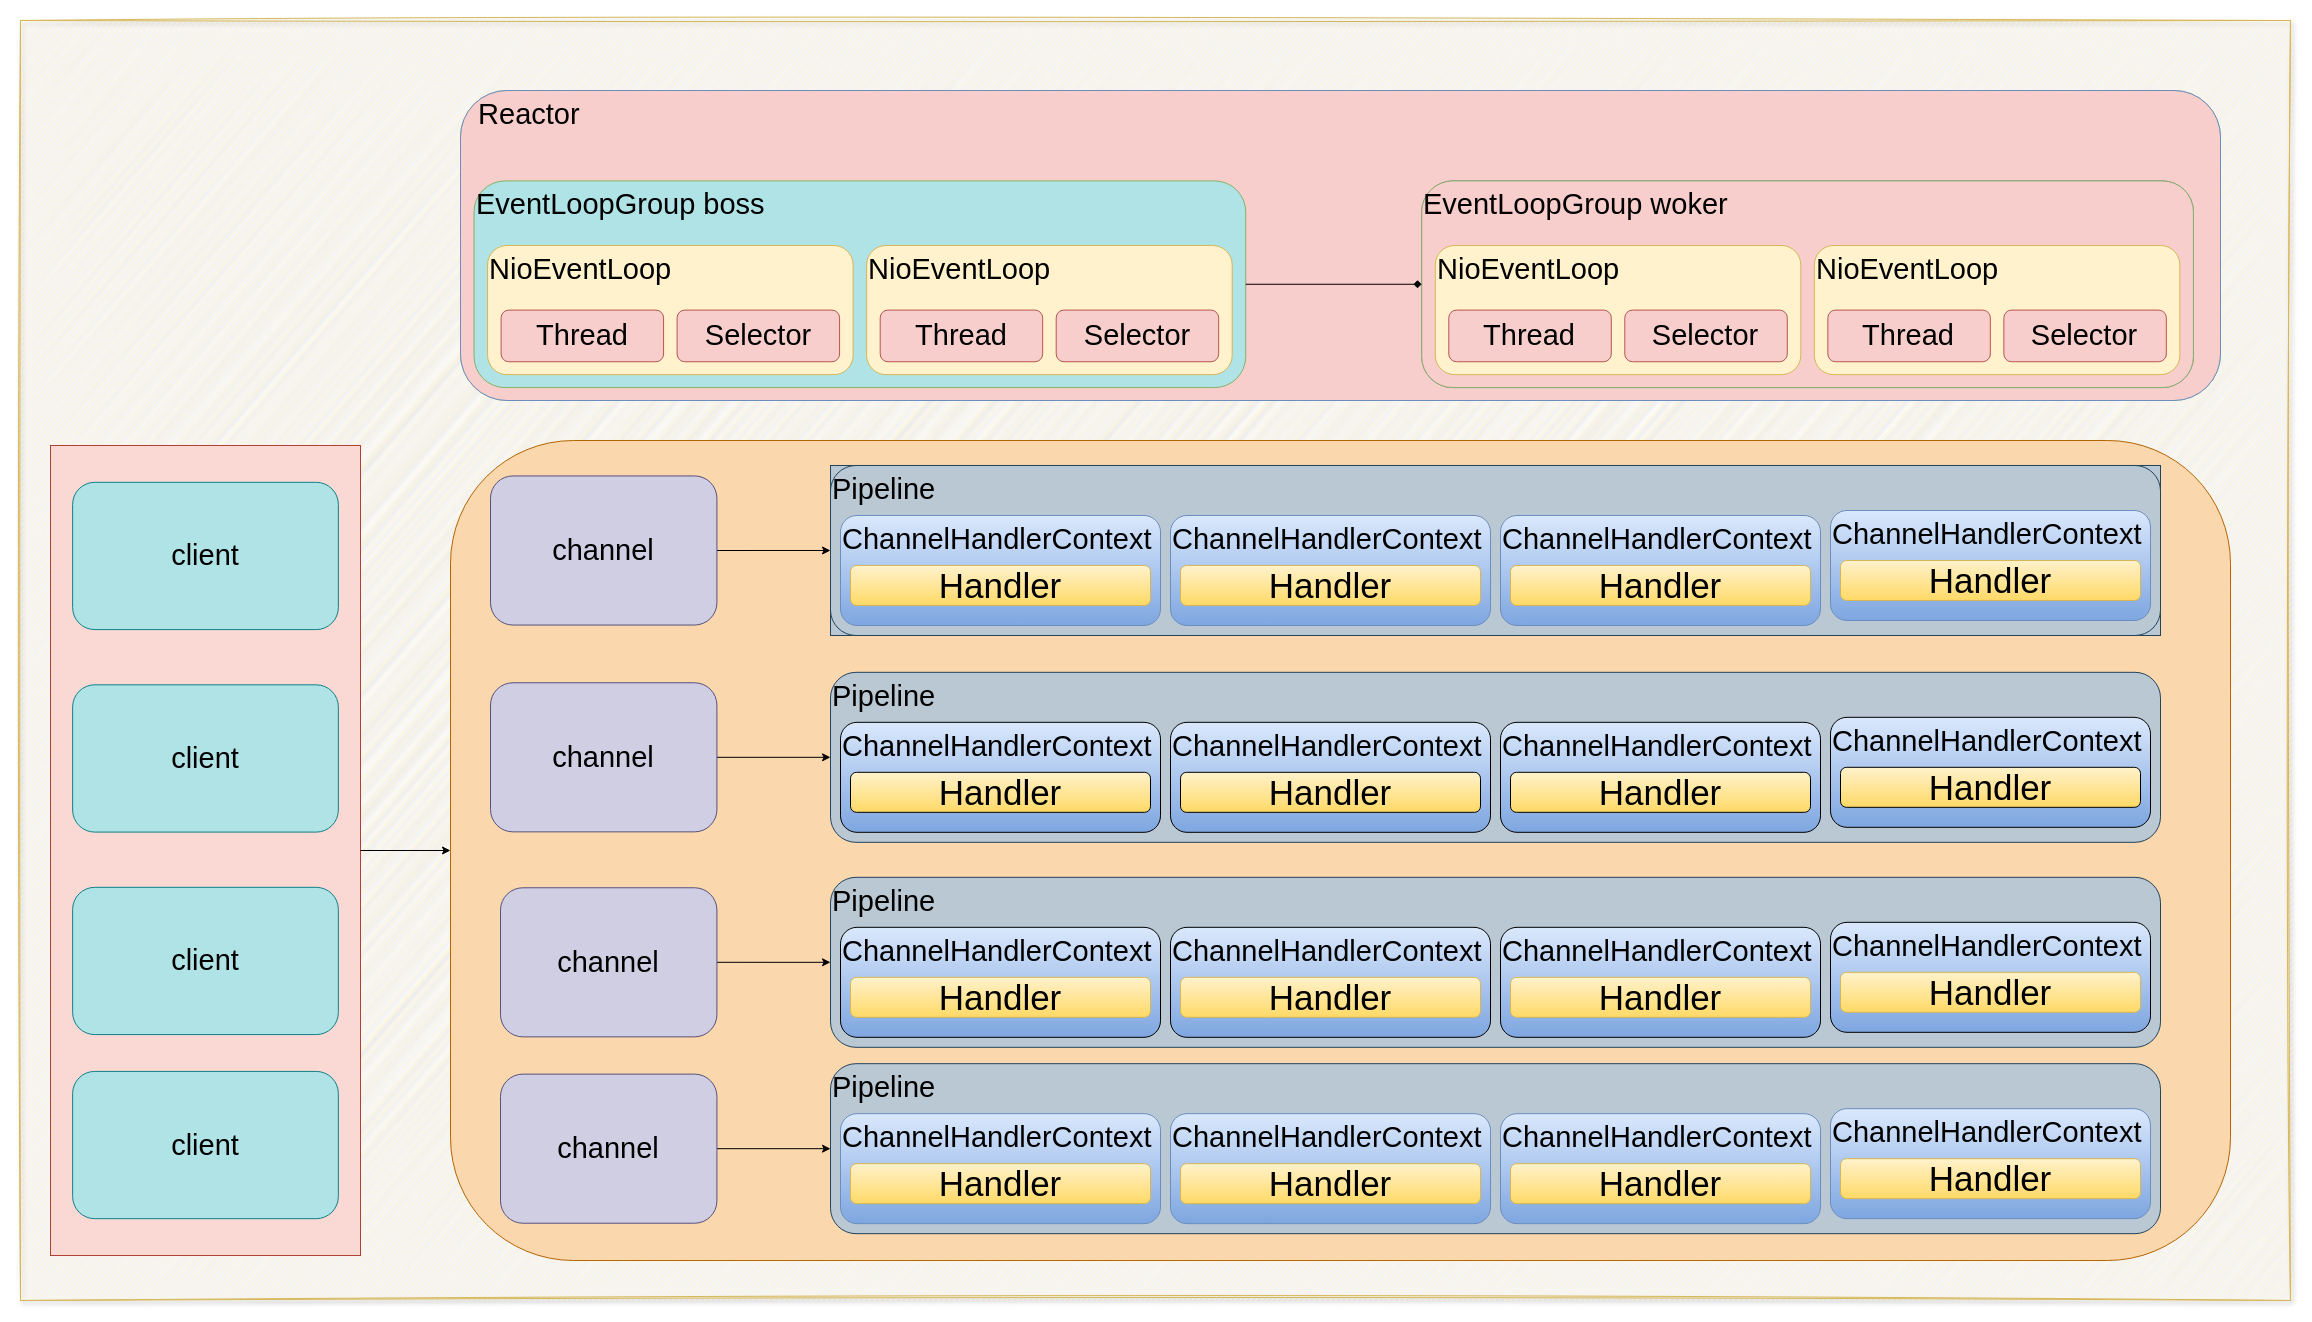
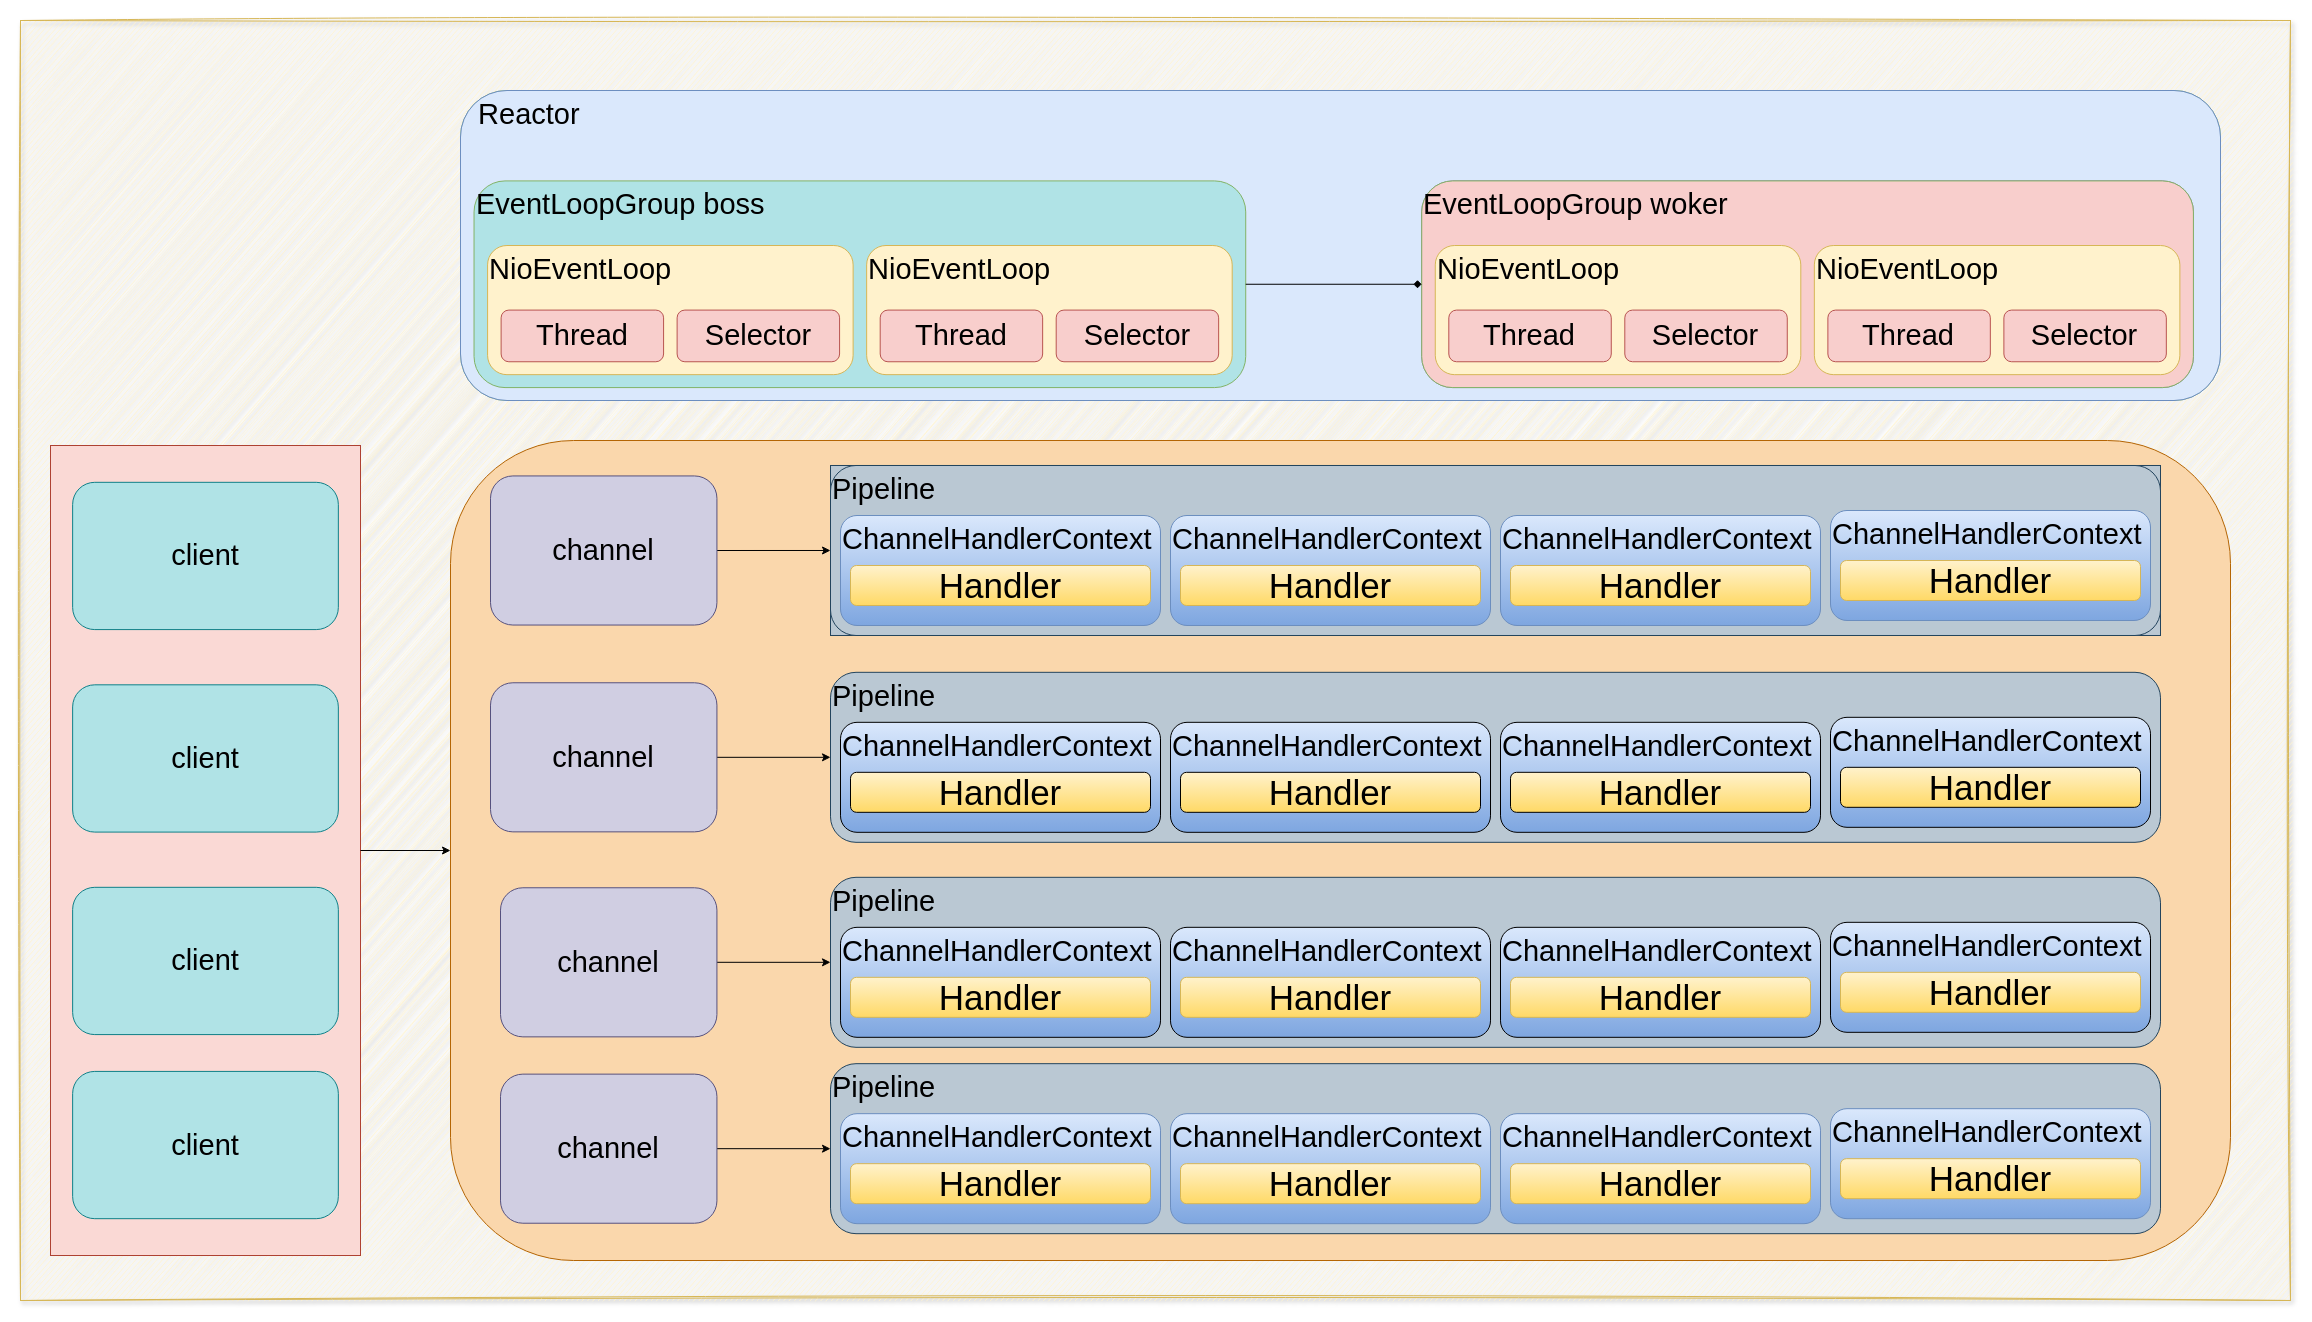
(1341, 246) -> (1341, 246)
